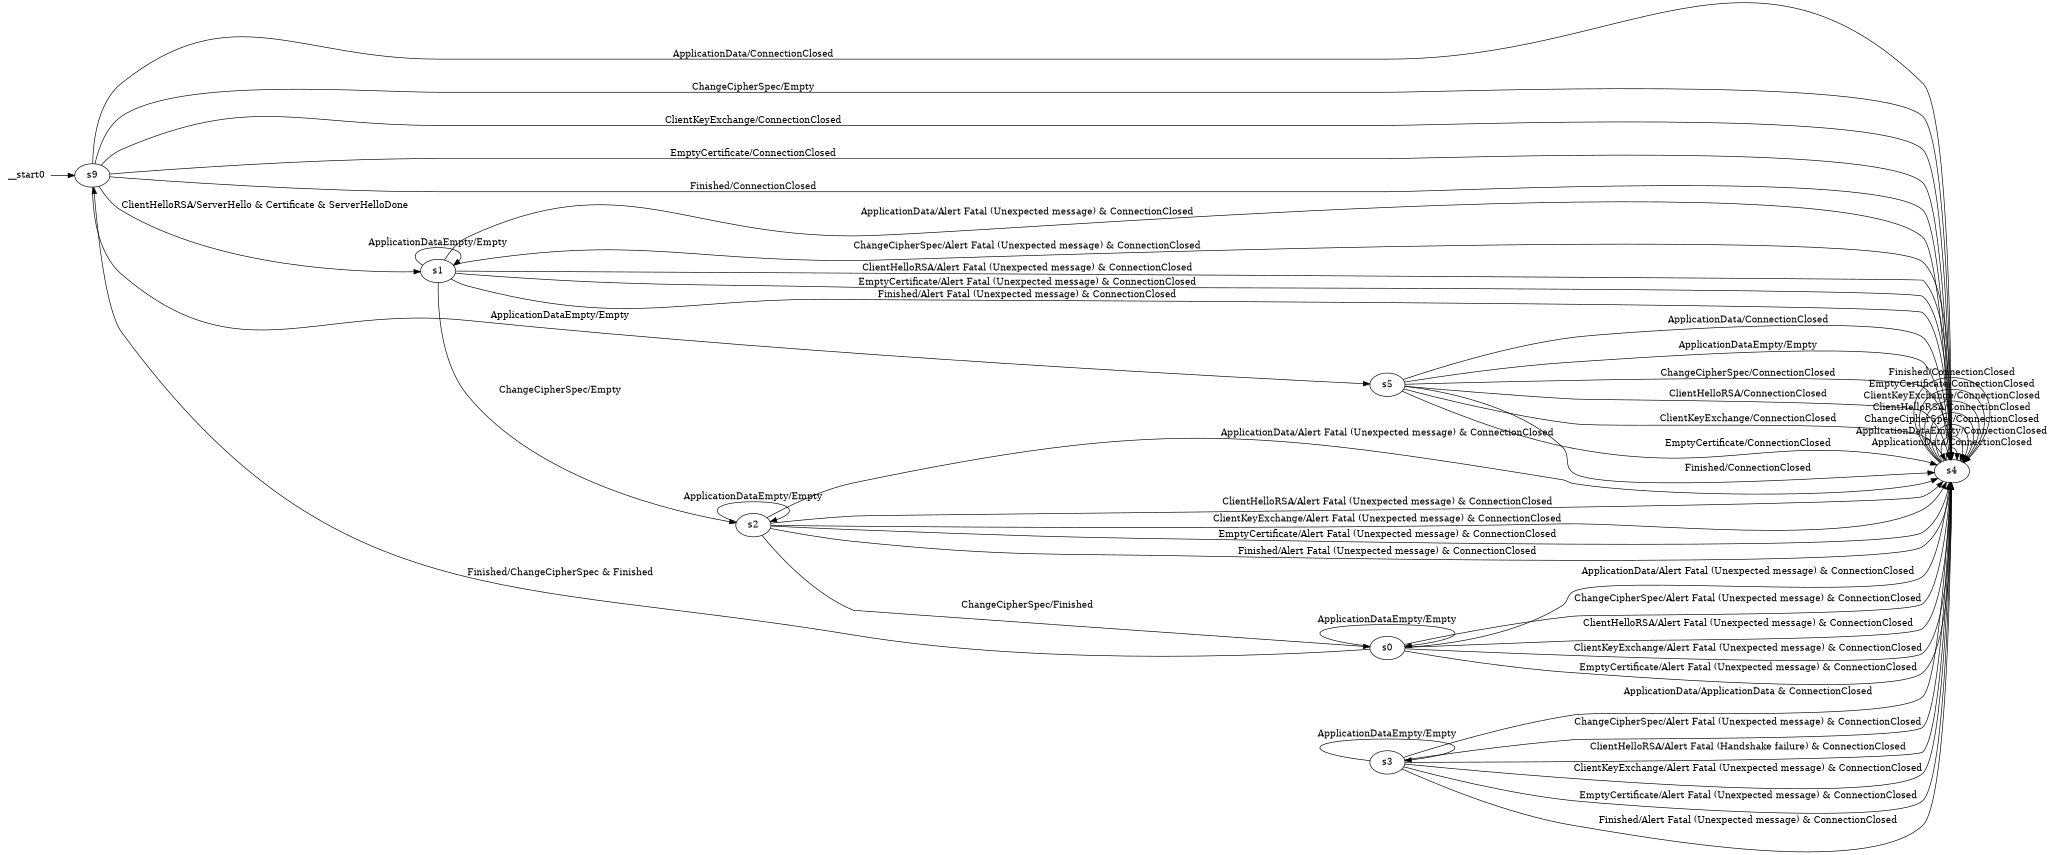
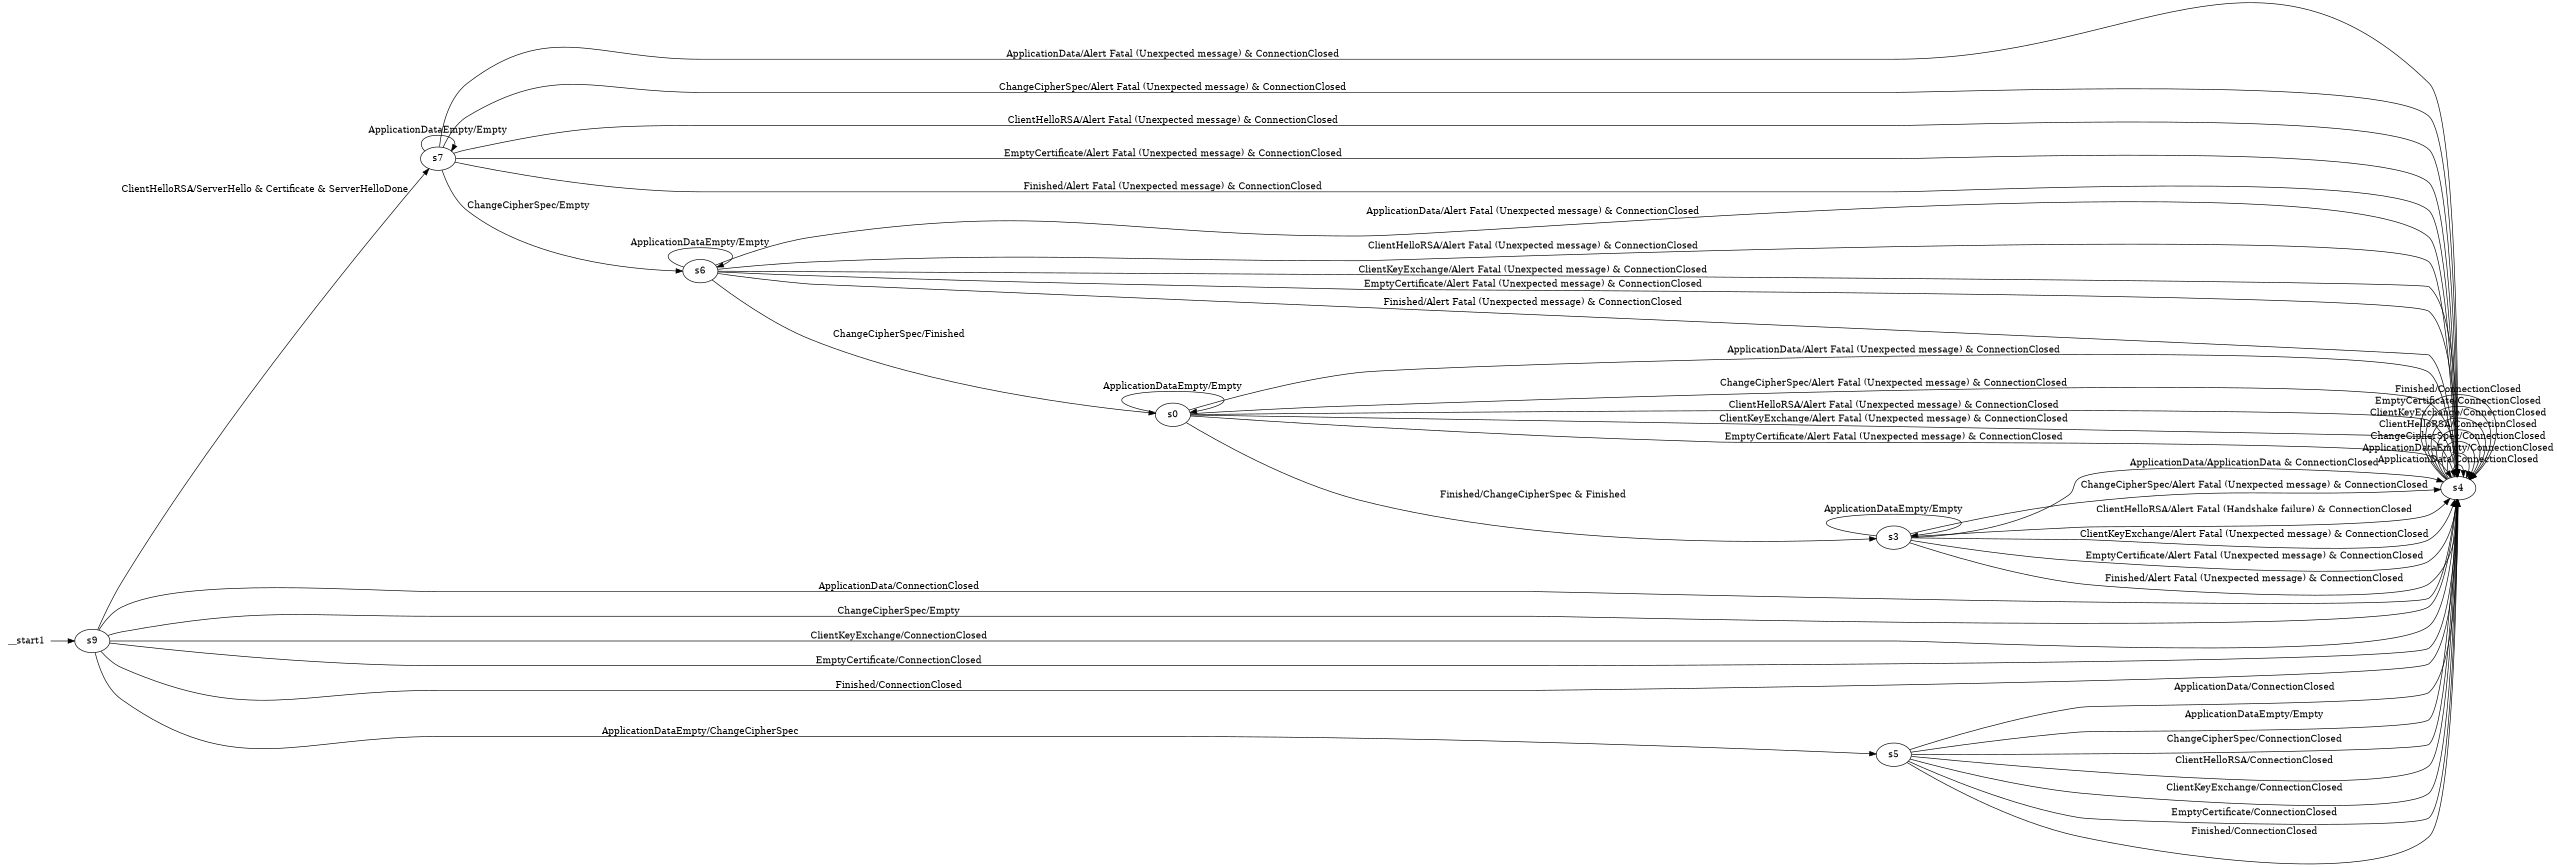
(27, 175) -> (27, 641)
(438, 271) -> (438, 159)
(560, 316) -> (700, 732)
(753, 525) -> (700, 271)
(631, 605) -> (1518, 528)
